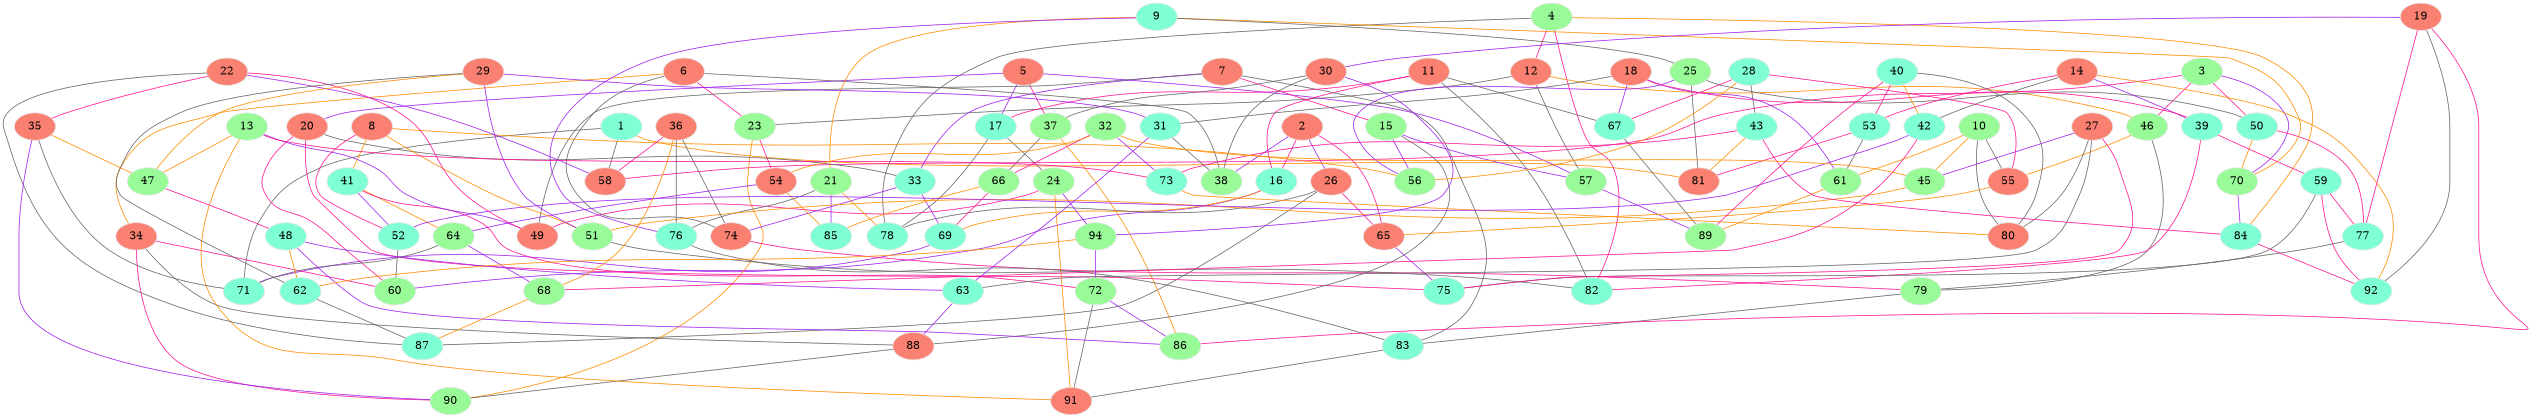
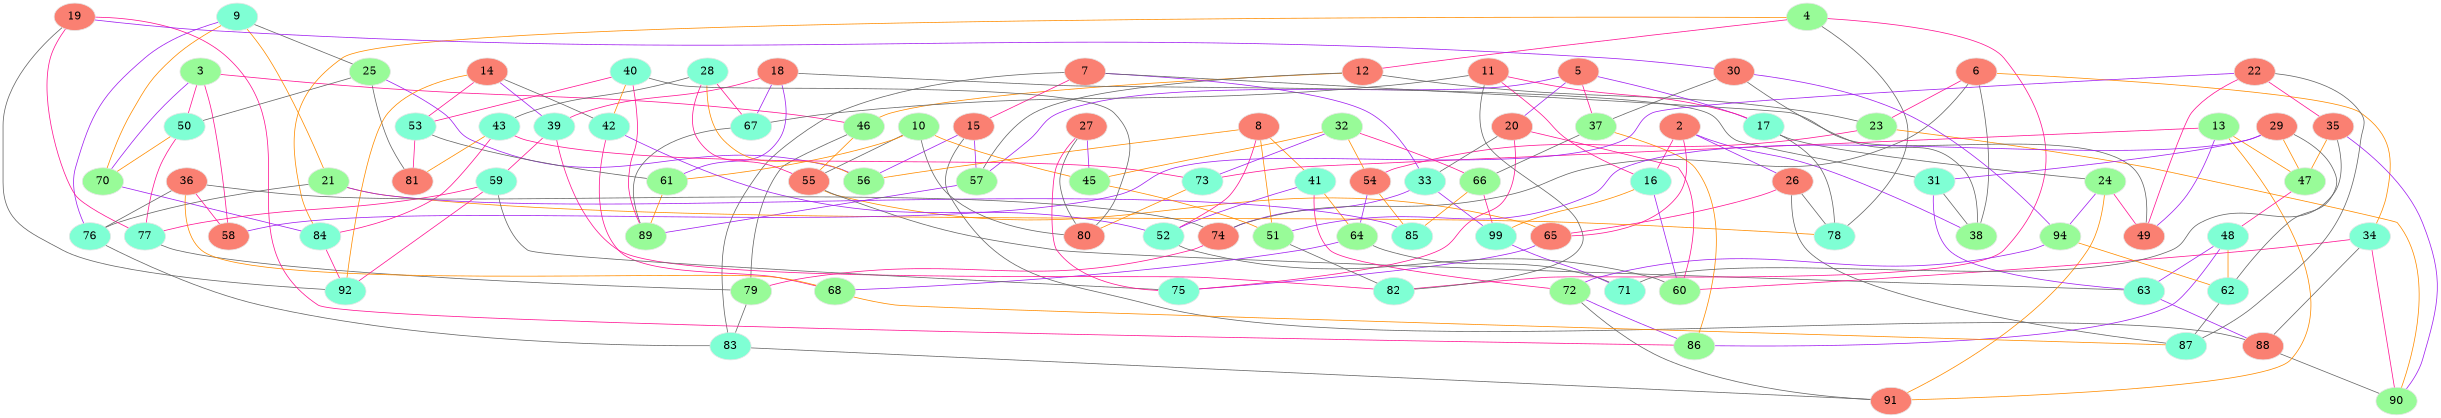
(621, 127) -> none
(1386, 127) -> (974, 127)
(136, 236) -> (2370, 236)
(945, 236) -> (1496, 236)
(1574, 271) -> (1470, 268)
